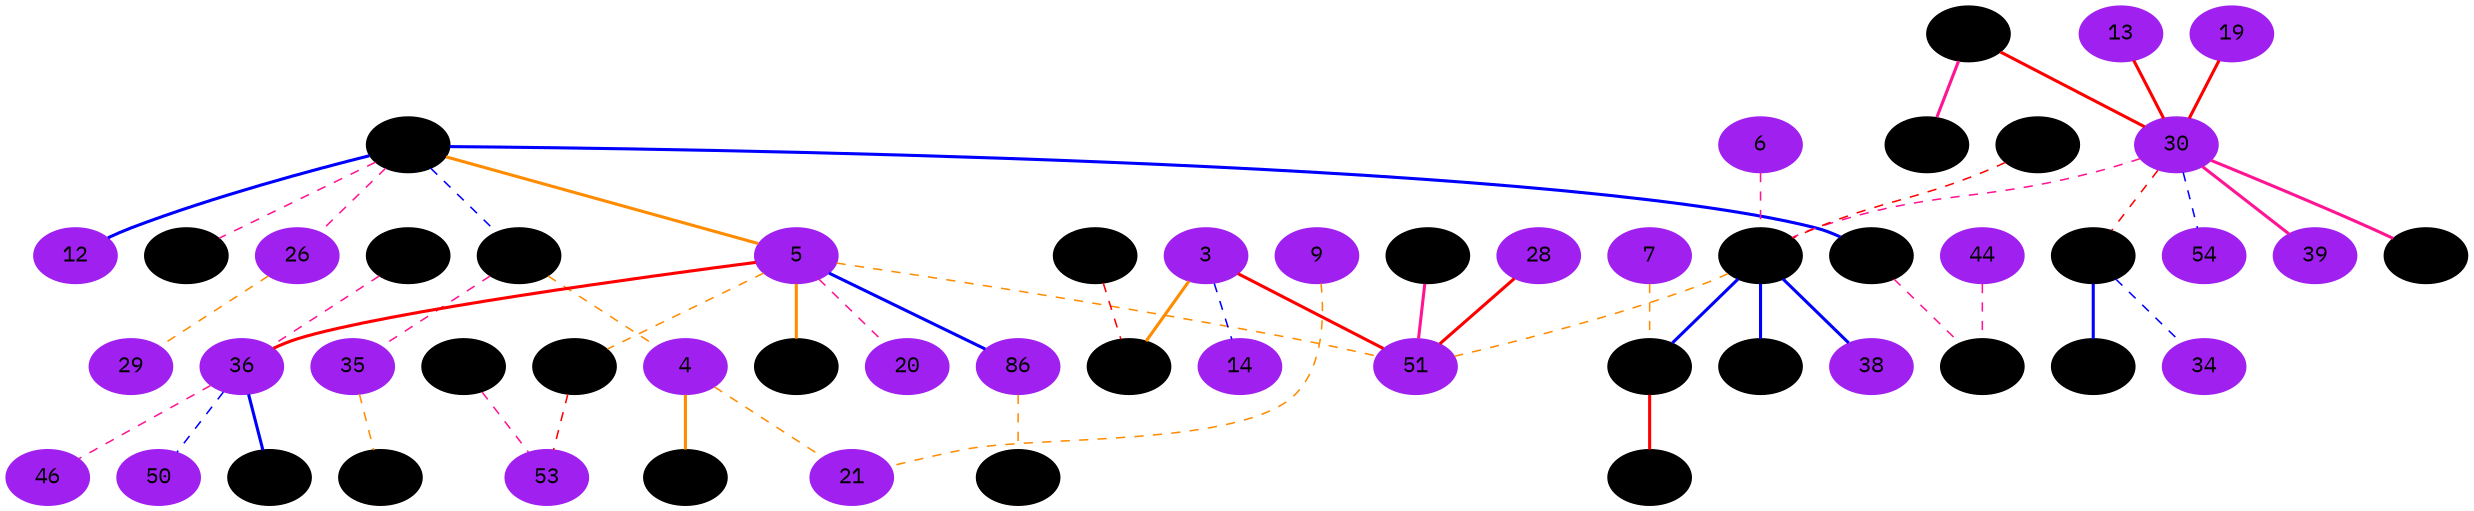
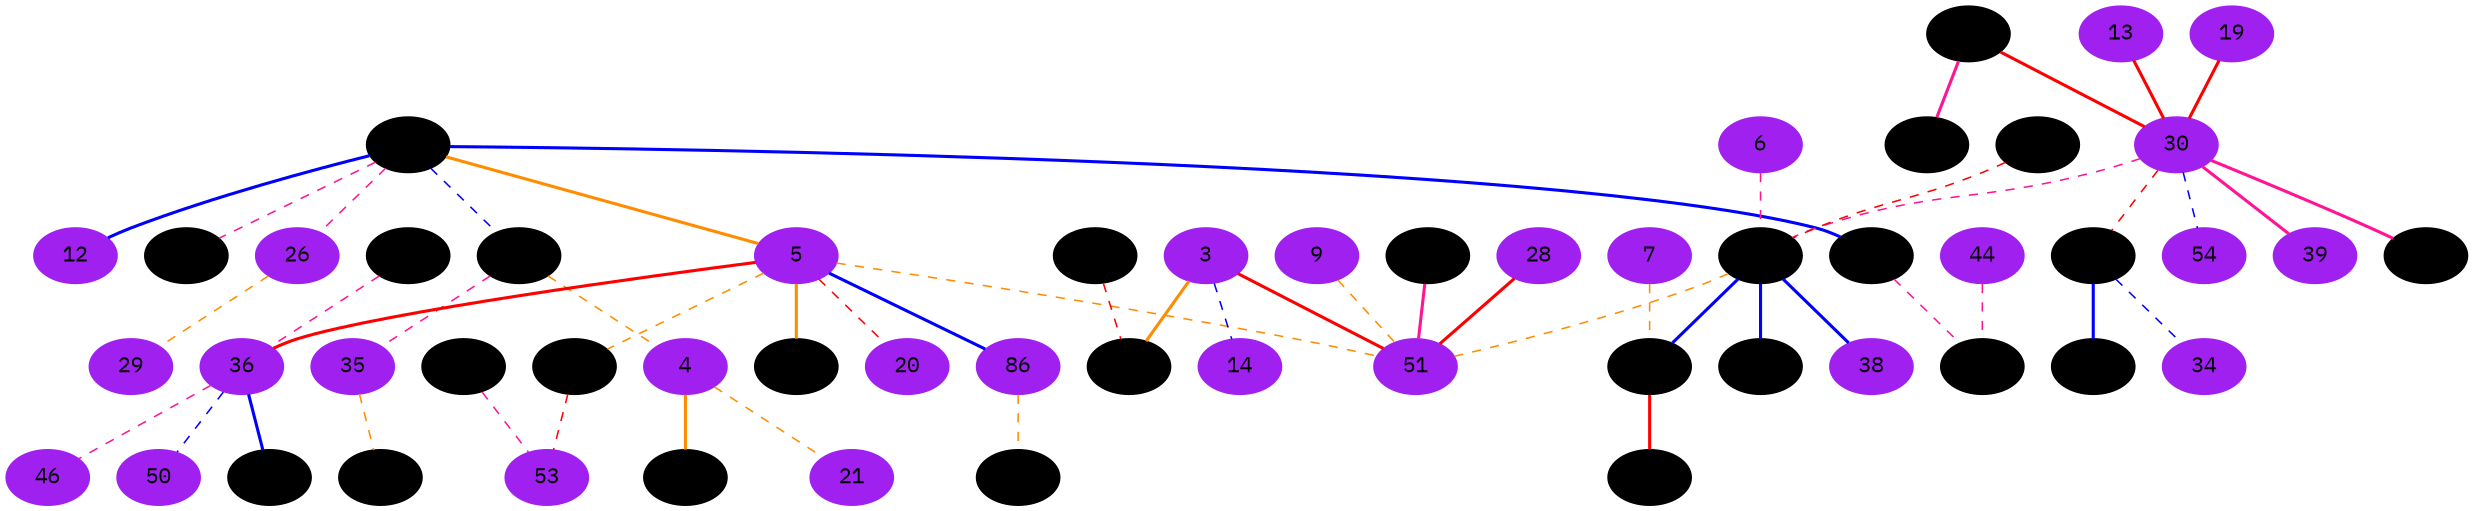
(852, 311) -> (852, 311)
(1154, 435) -> (1366, 311)
